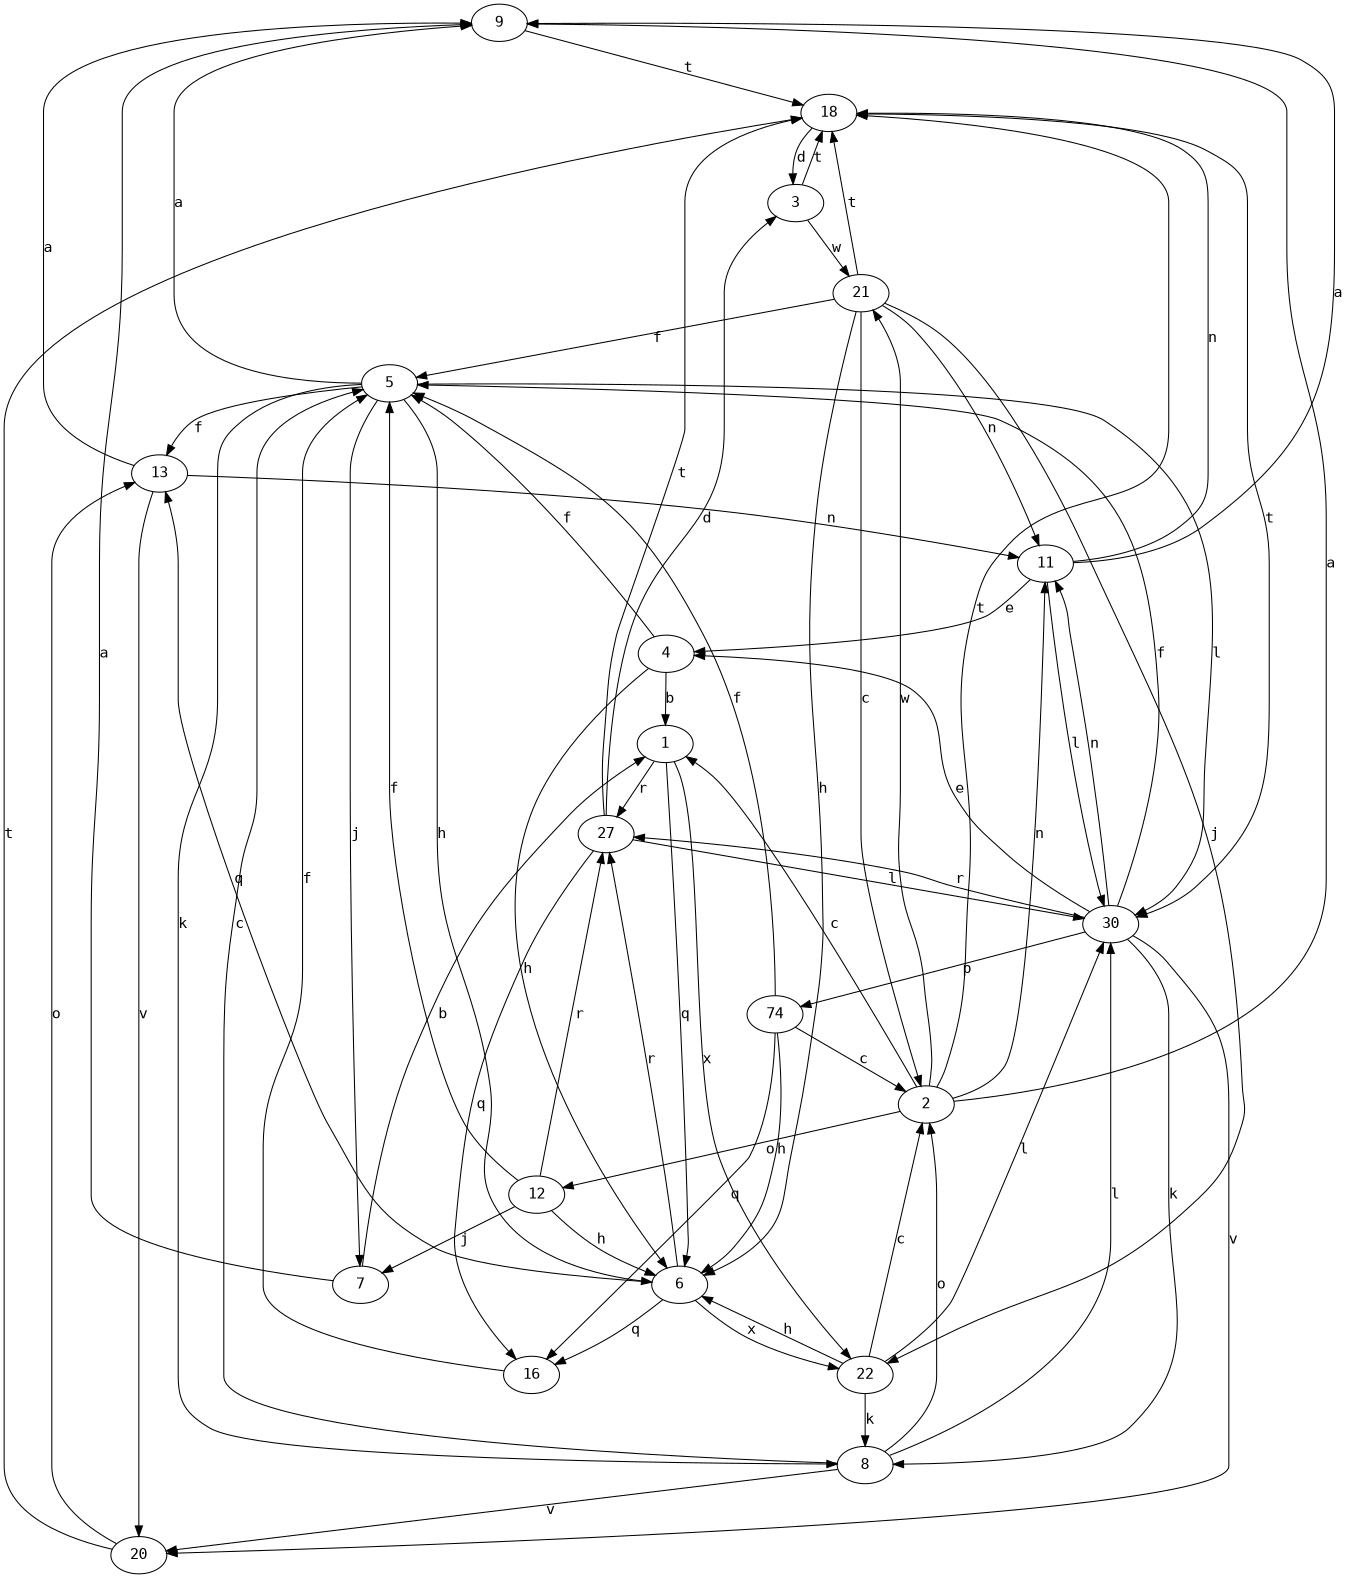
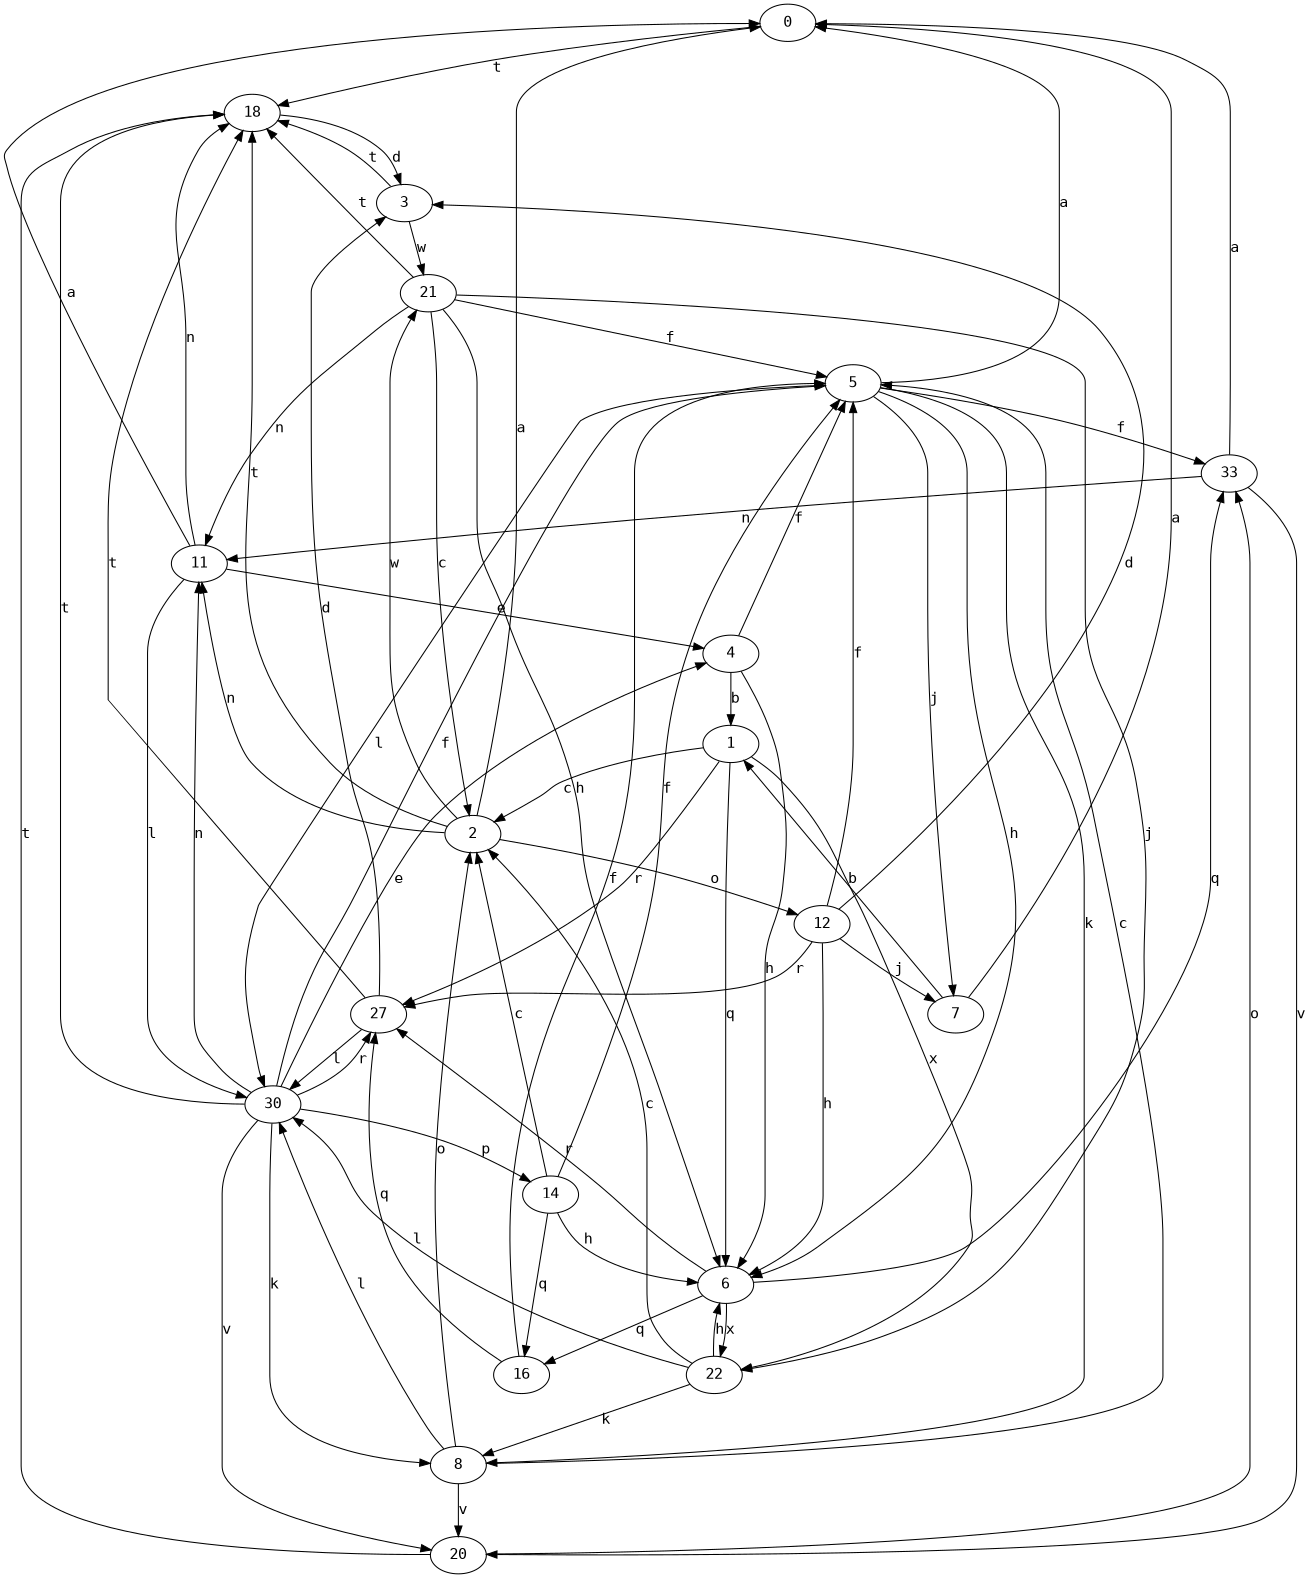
(499, 23) -> (788, 23)
none -> (1103, 338)
(1247, 373) -> (61, 625)
(160, 474) -> (1229, 474)
(815, 918) -> (599, 769)
(775, 1014) -> (551, 1195)
(474, 1095) -> (387, 1234)
